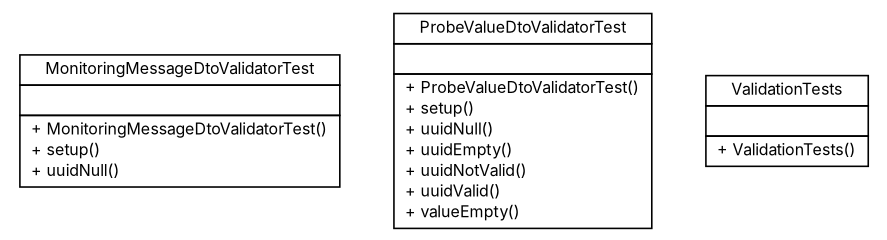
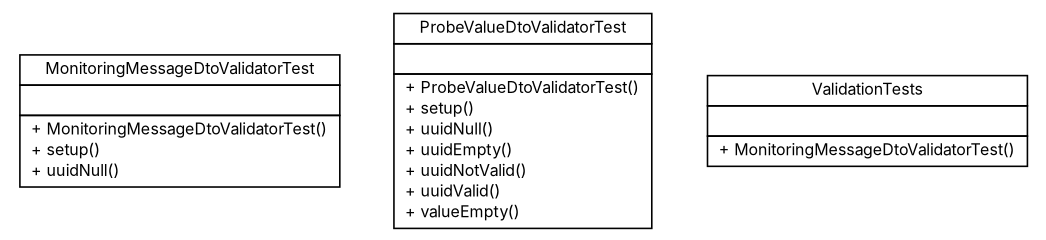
(787, 150) -> (867, 150)
